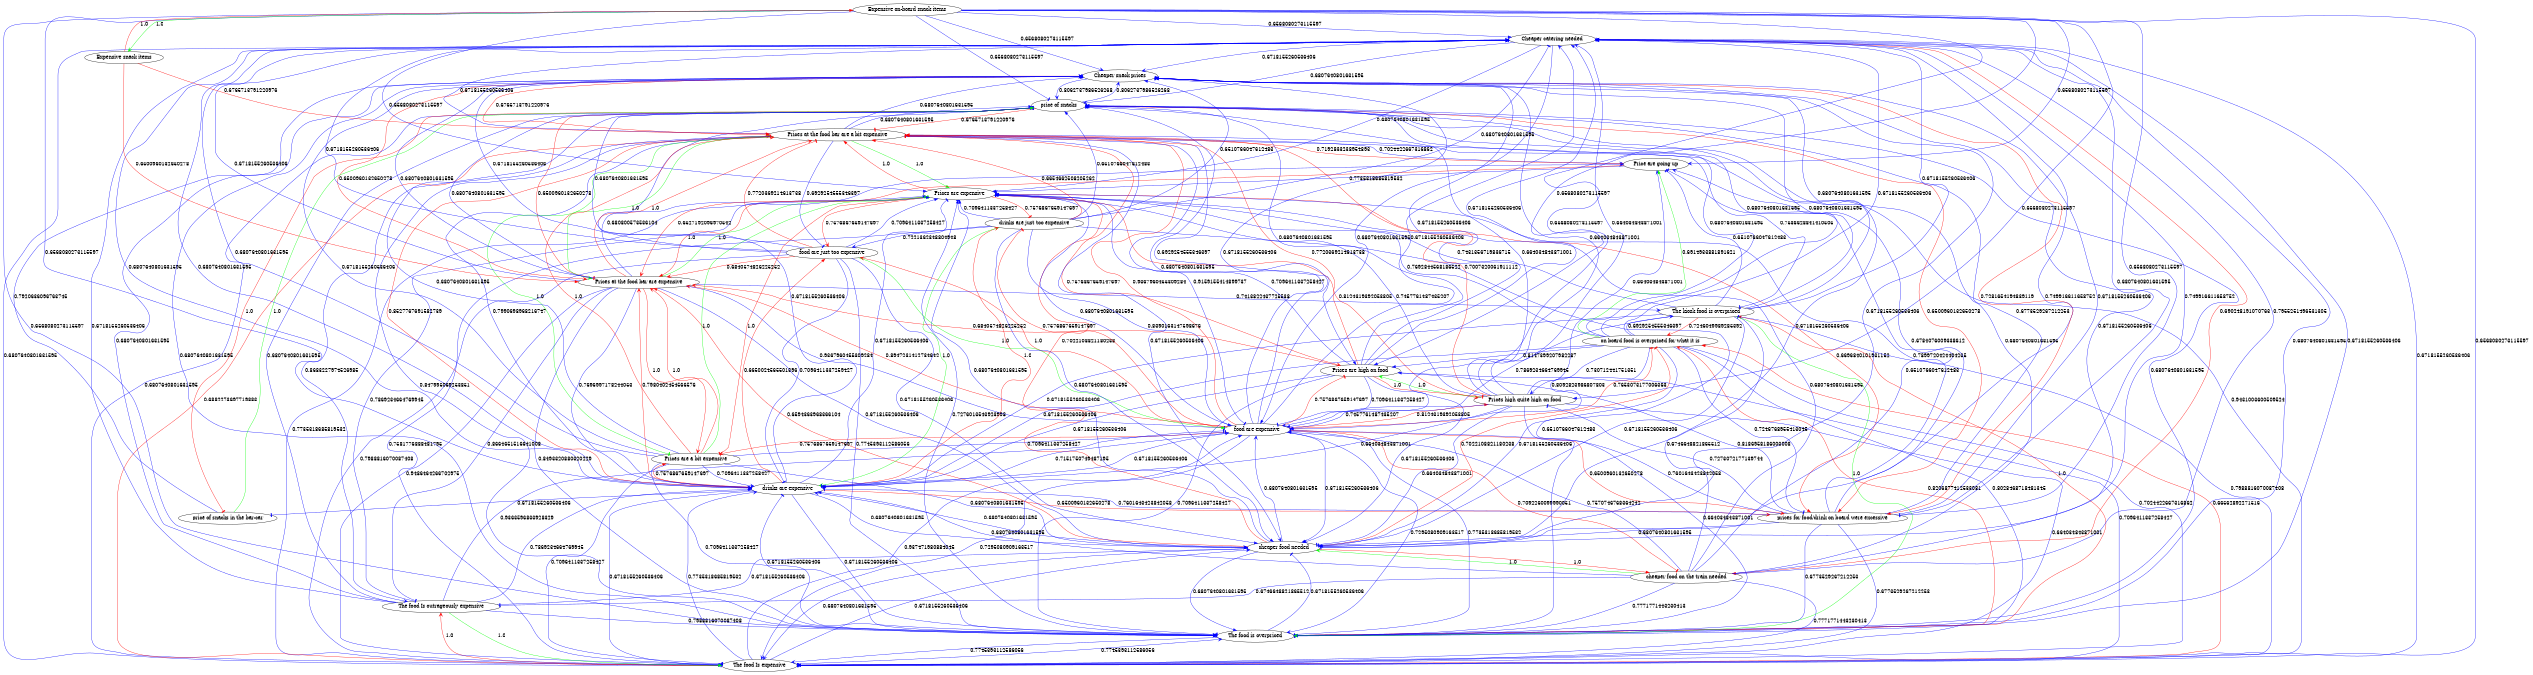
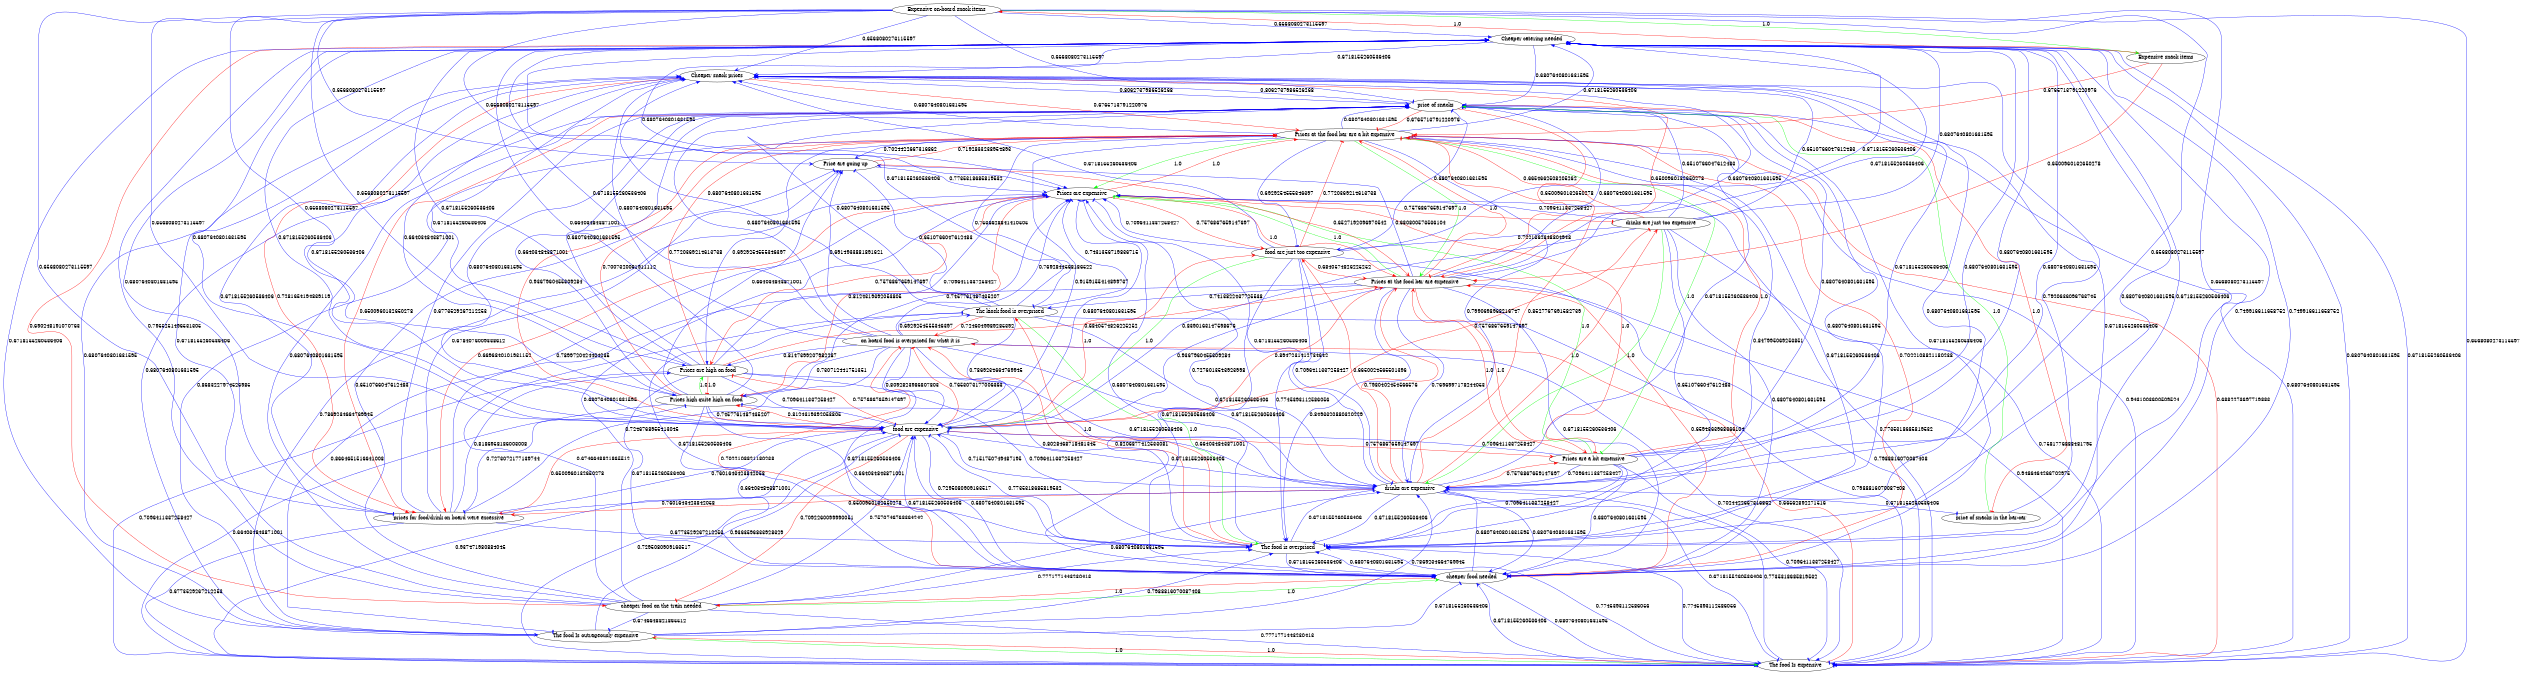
(1685, 288) -> (828, 271)
(826, 371) -> (1322, 371)
(1562, 454) -> (851, 520)
(1169, 468) -> (1079, 426)
(1551, 535) -> none
